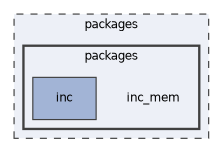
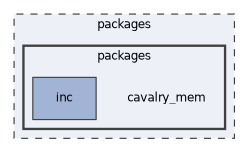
(154, 98) -> (166, 98)
